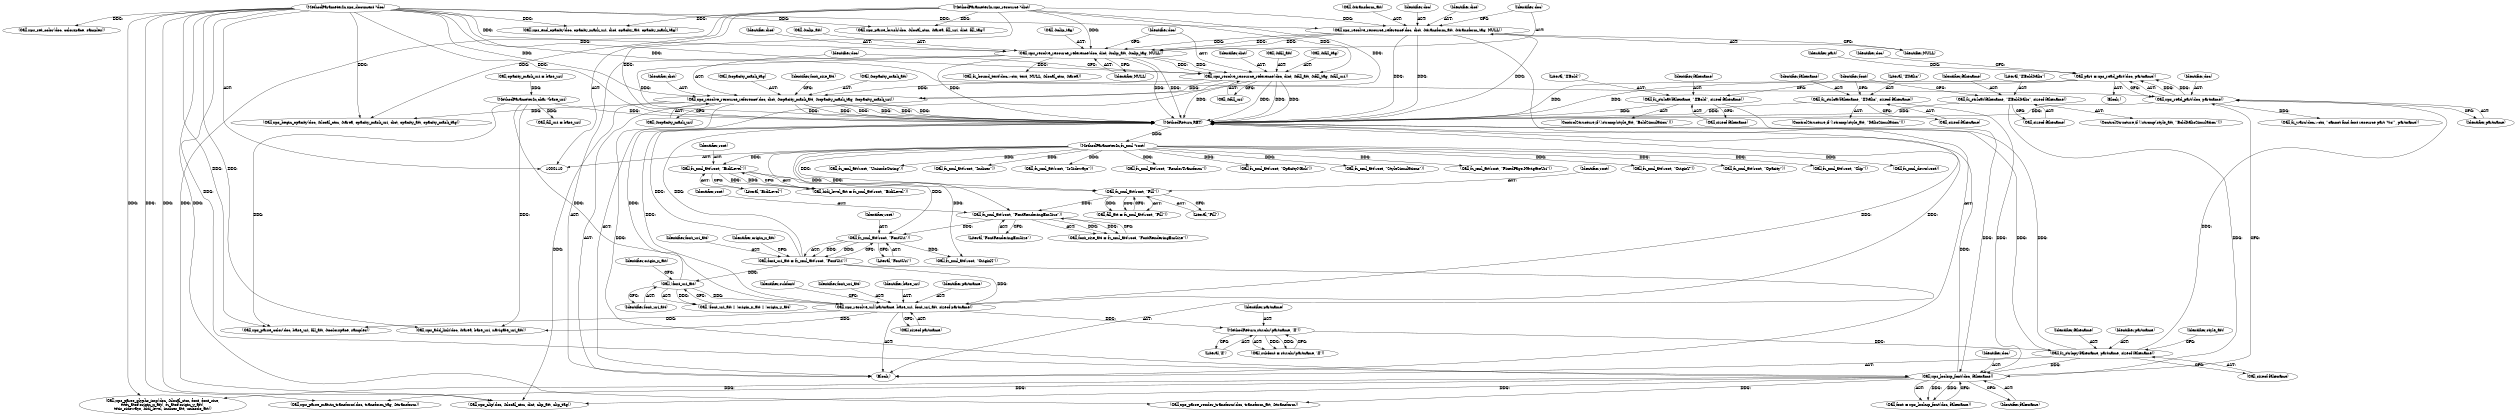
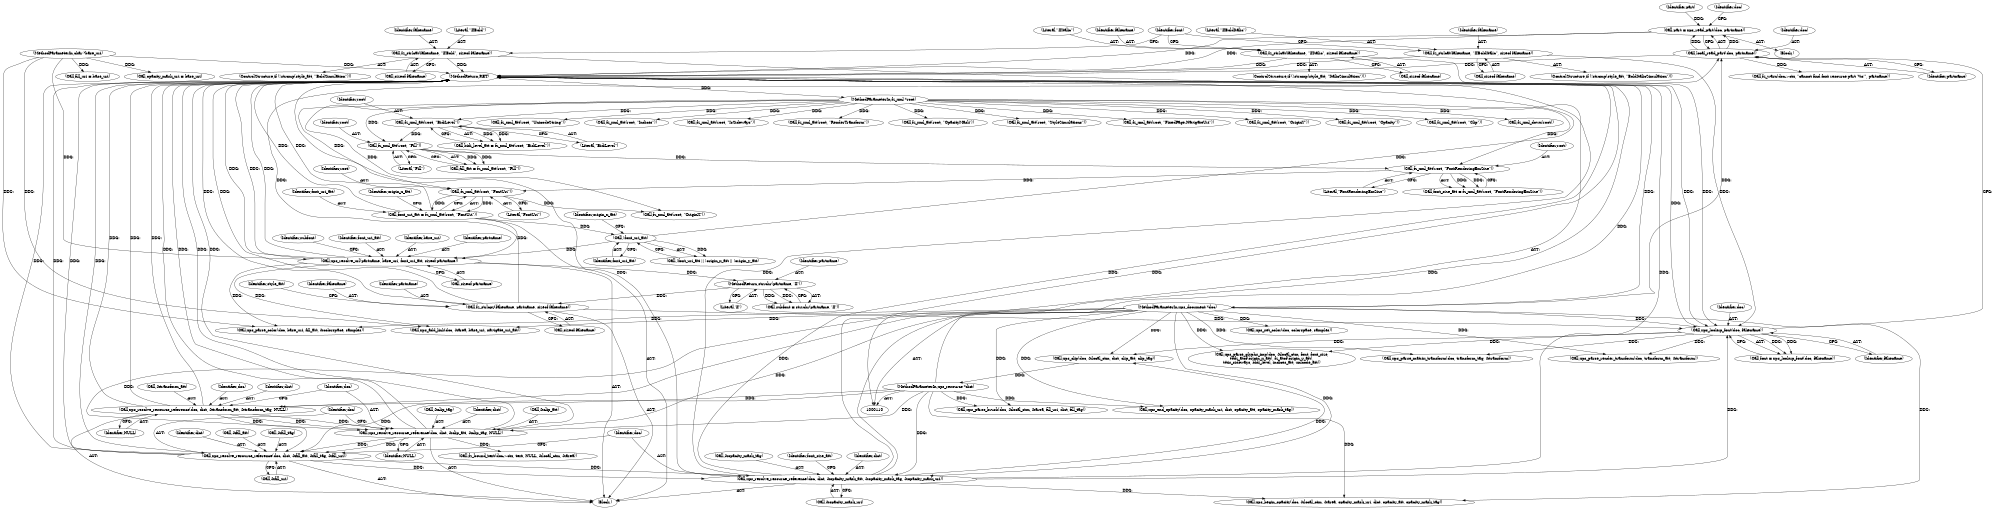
(884, 77) -> none
(293, 80) -> (1021, 373)
(531, 87) -> (117, 65)
(2189, 100) -> (1721, 54)
(681, 114) -> (1651, 122)
